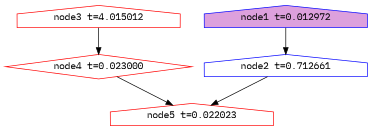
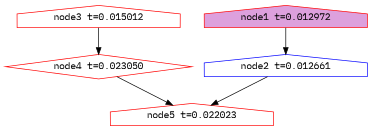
(99, 18) -> (99, 18)
(286, 18) -> (286, 18)
(99, 67) -> (99, 67)
(286, 67) -> (286, 67)
